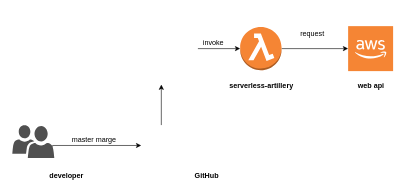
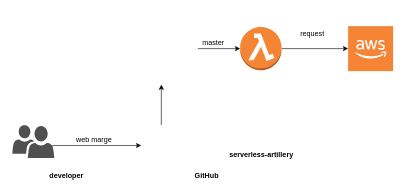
(214, 43) -> (214, 43)
(261, 86) -> (261, 155)
(371, 86) -> none
(94, 140) -> (94, 140)
